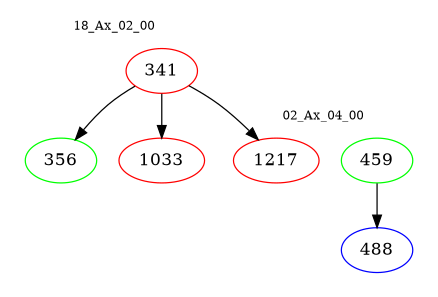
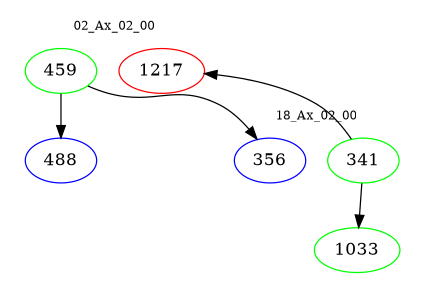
(162, 71) -> (363, 161)
(107, 105) -> (173, 95)
(324, 116) -> (114, 27)
(61, 161) -> (270, 161)
(162, 161) -> (357, 250)
